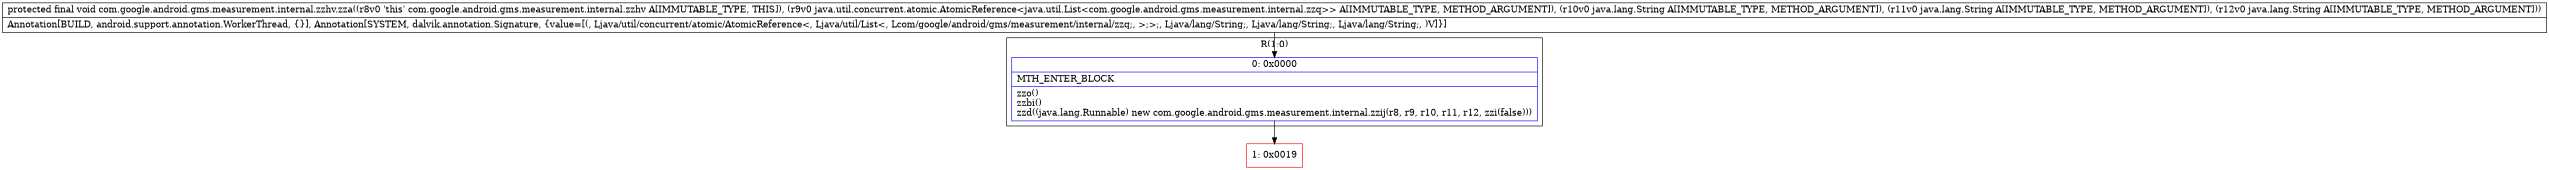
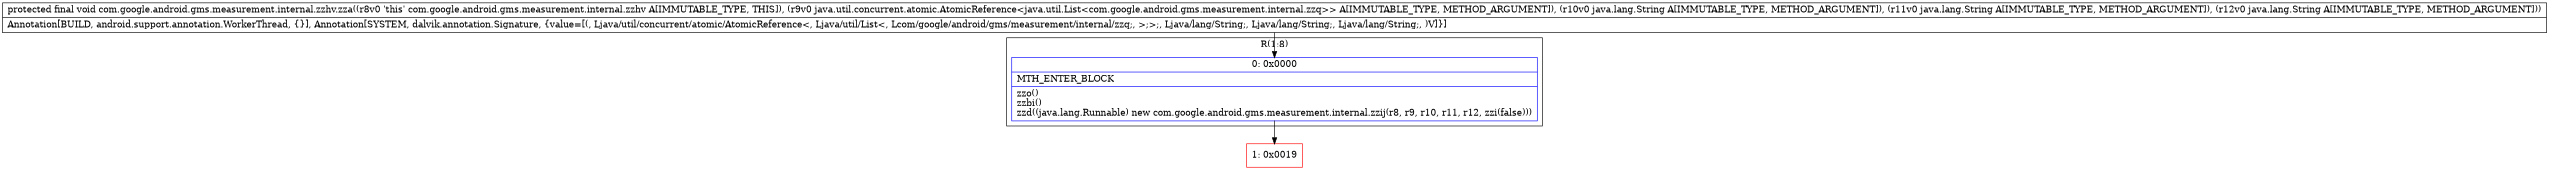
(1275, 45) -> (1275, 45)
